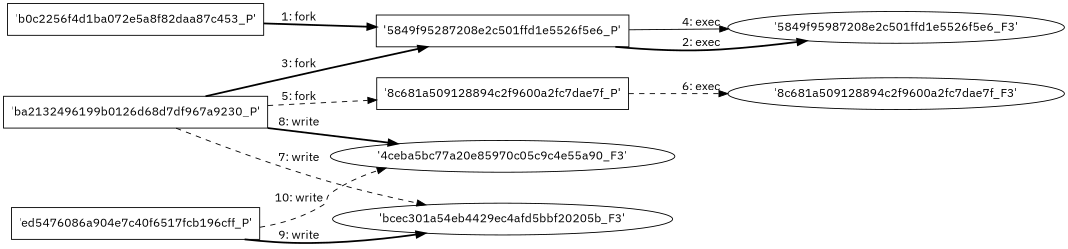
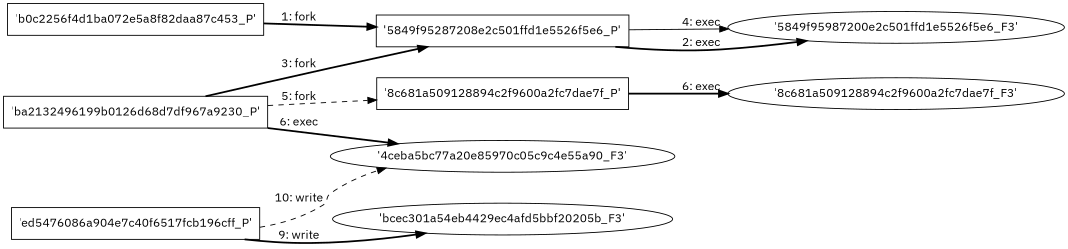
(896, 27) -> (896, 27)
(674, 94) -> (674, 94)
(299, 122) -> (299, 122)
(295, 171) -> none
